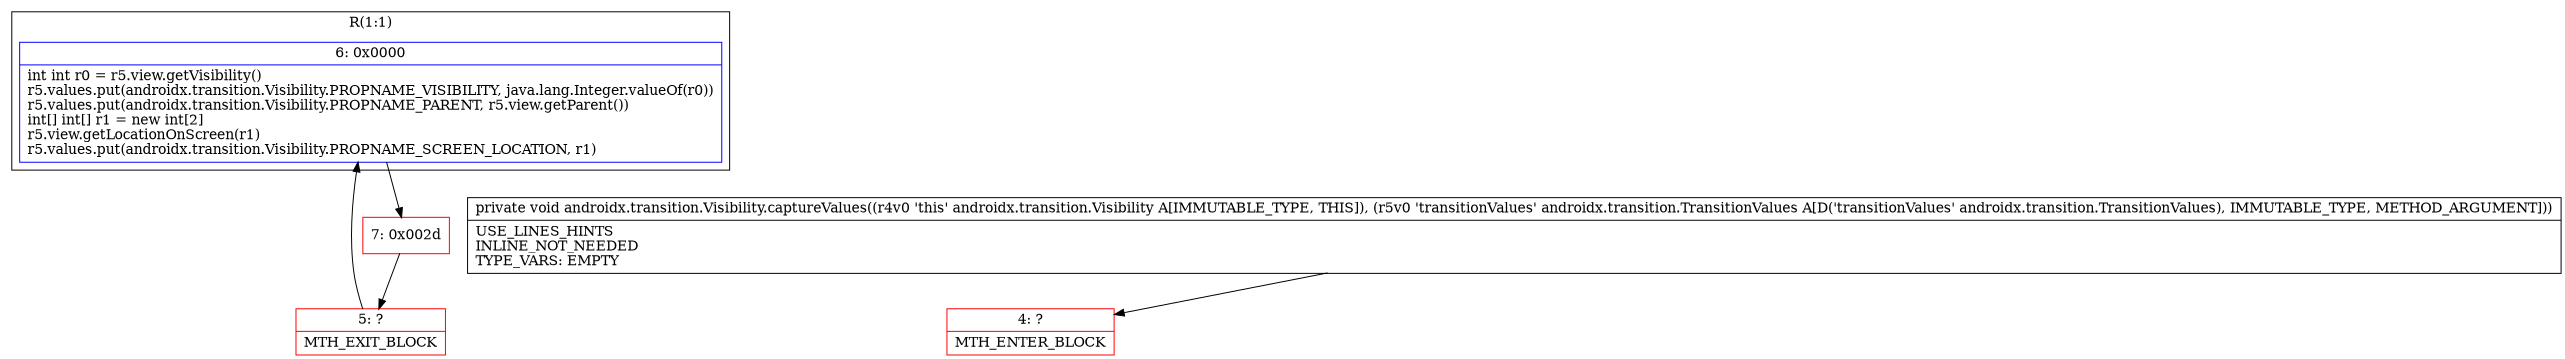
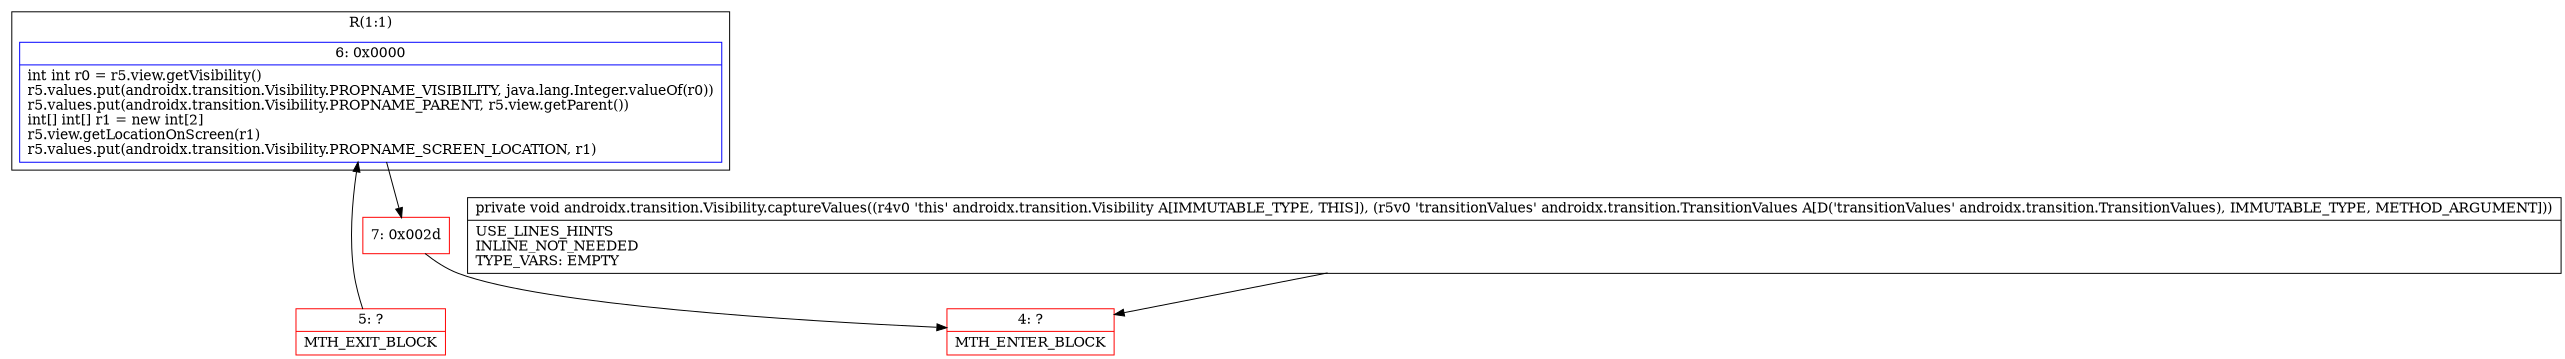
(391, 277) -> (677, 310)
